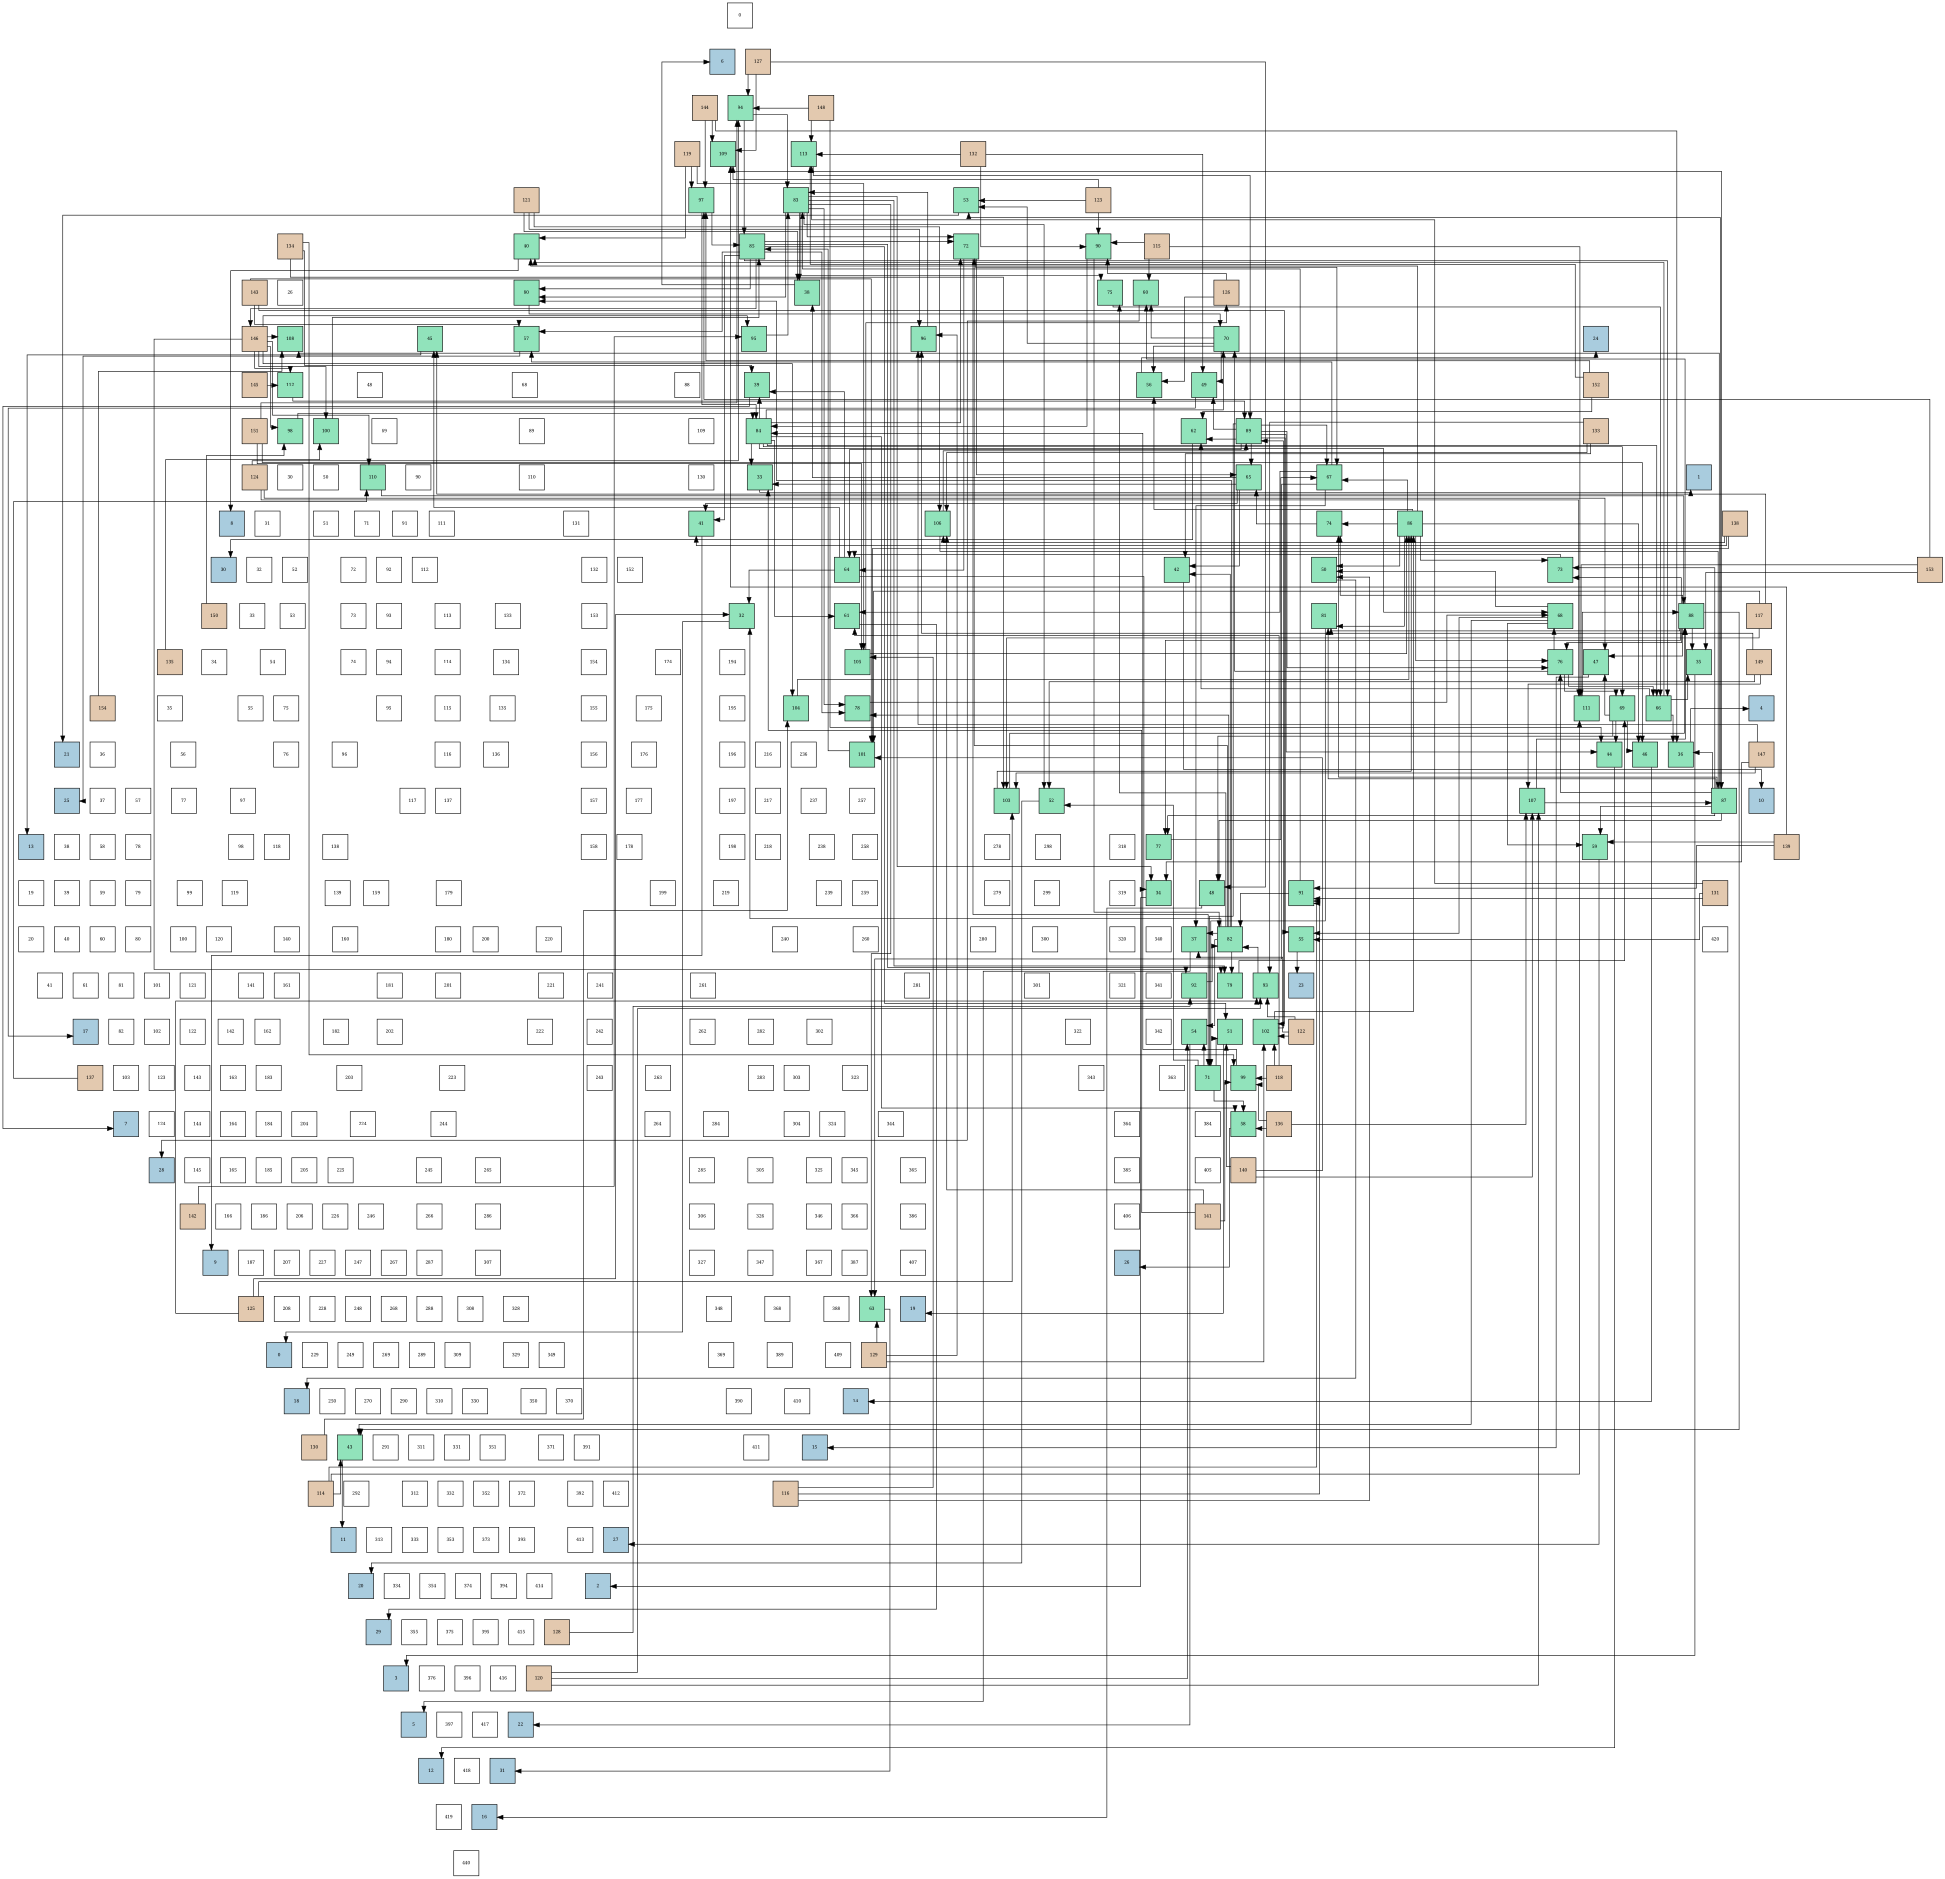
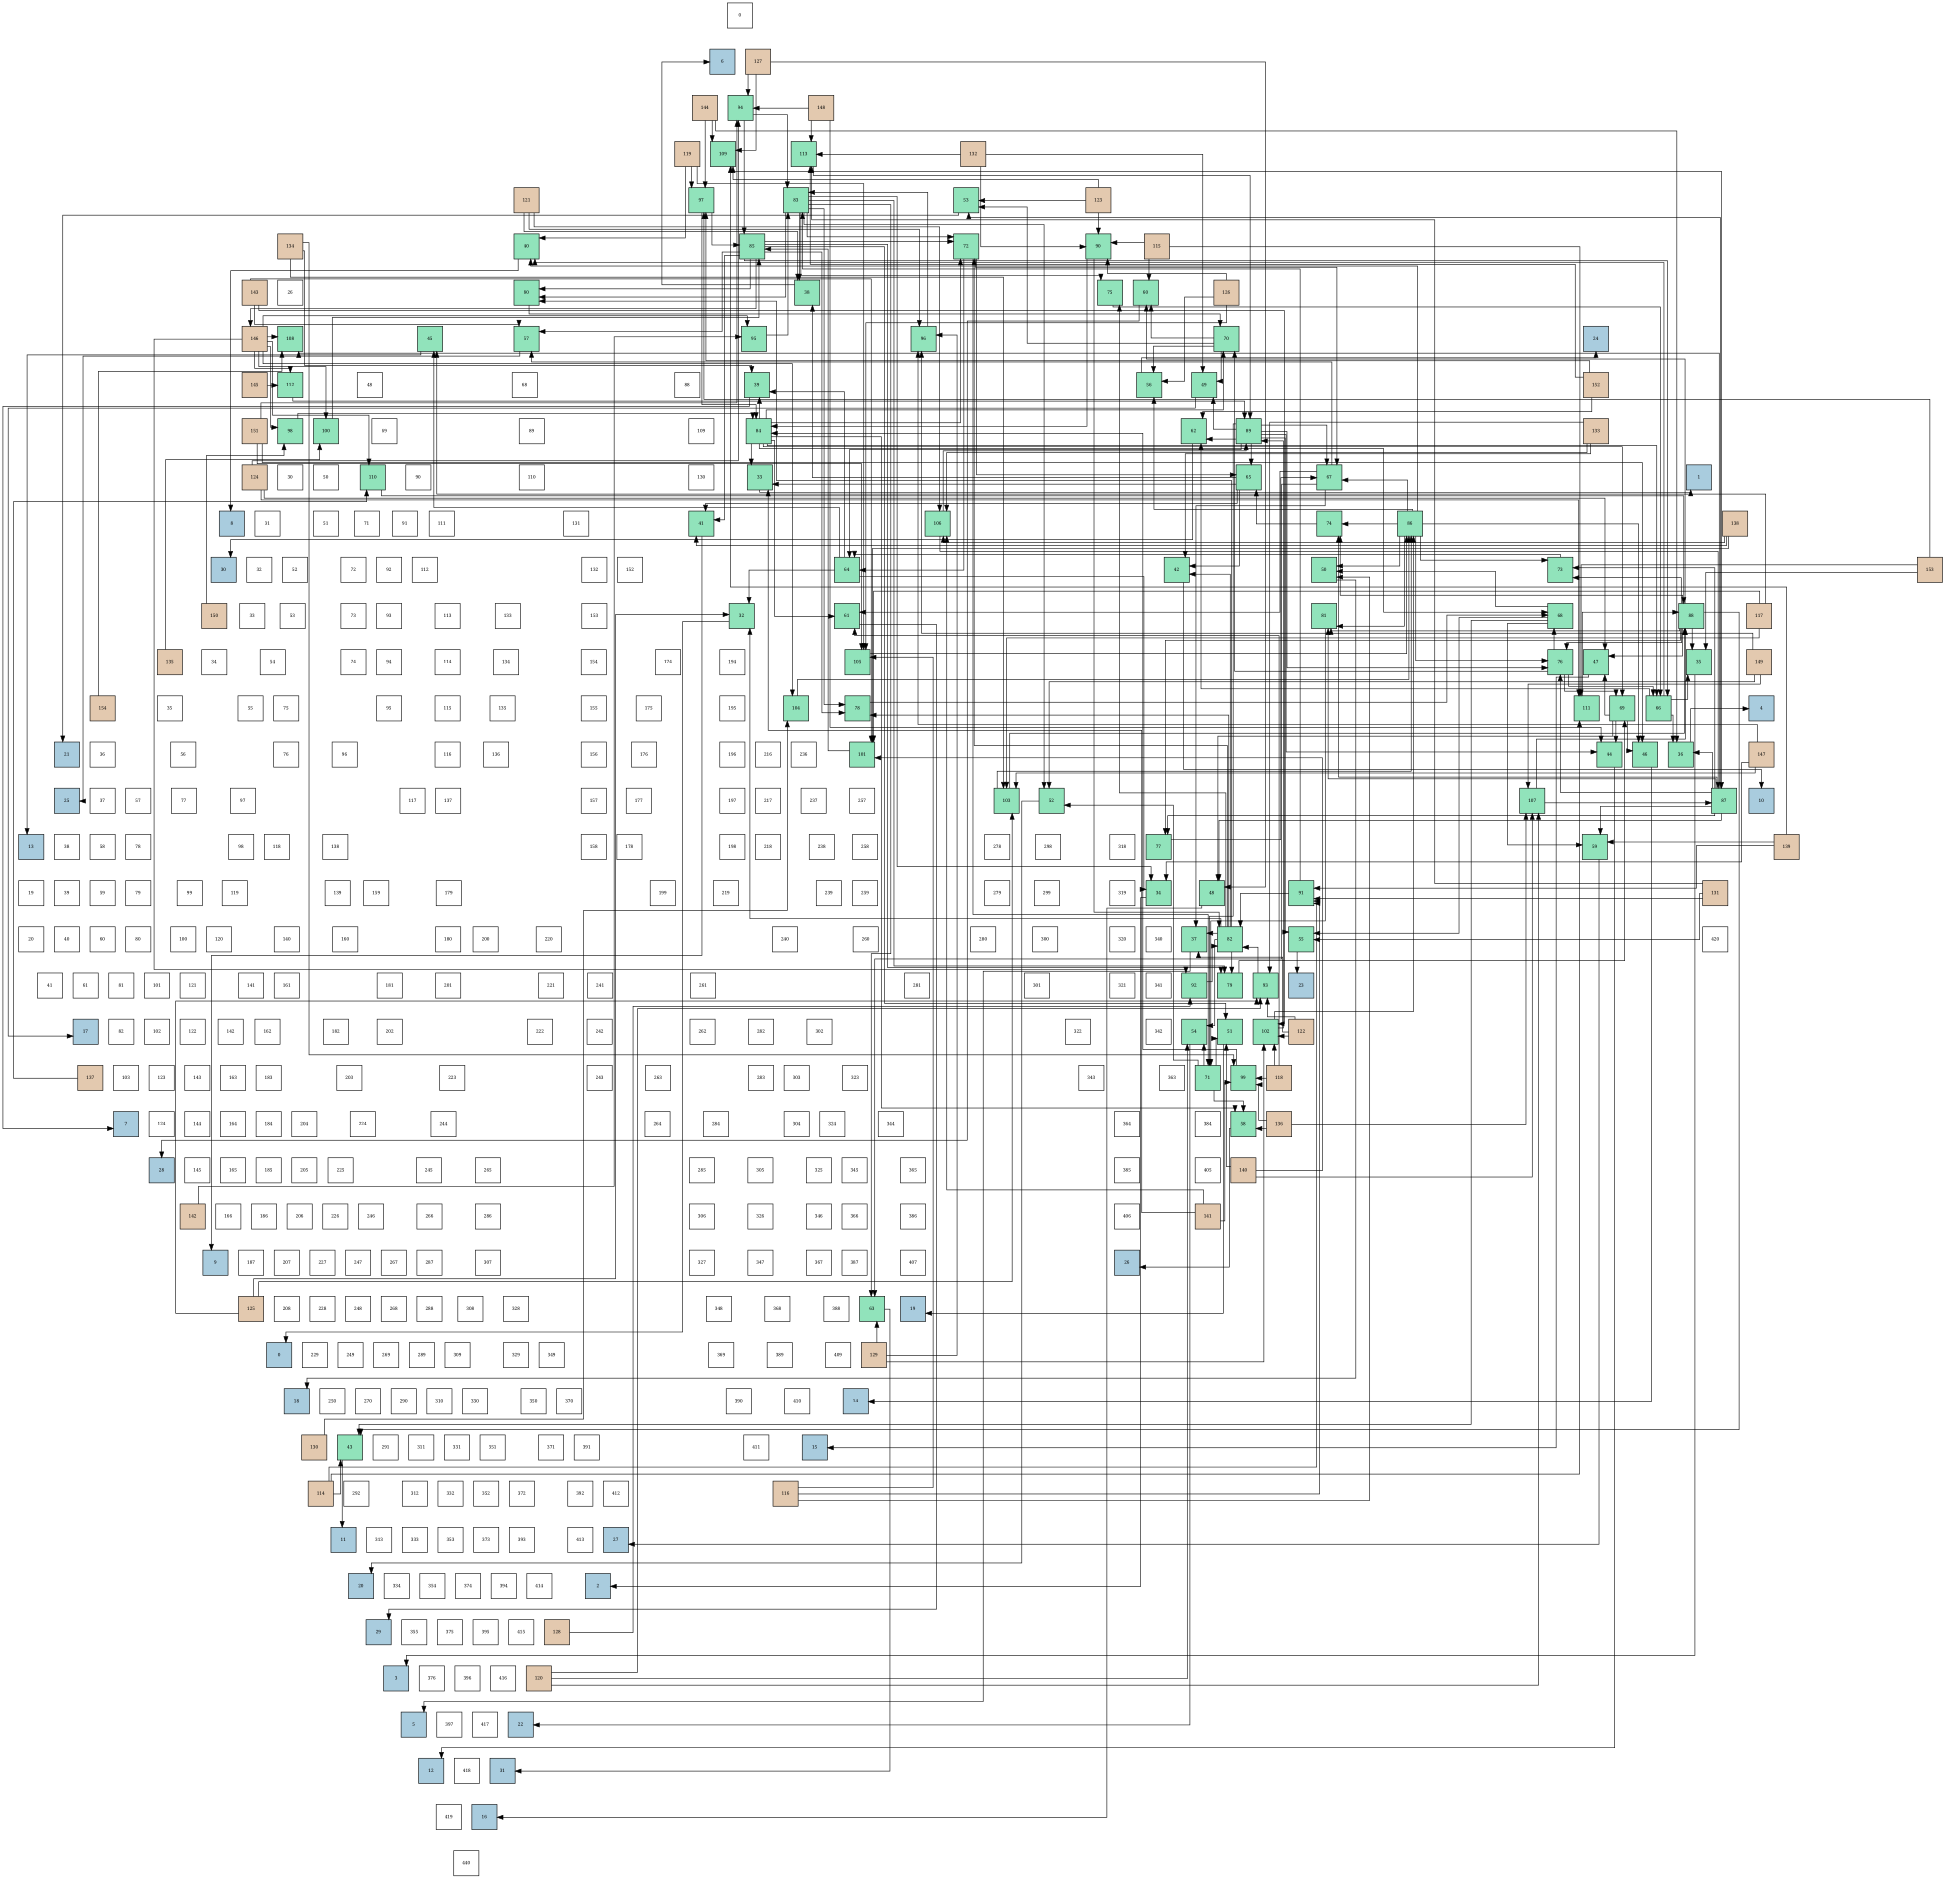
(906, 323) -> (912, 323)
